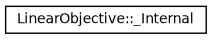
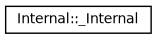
(106, 20) -> (78, 20)
